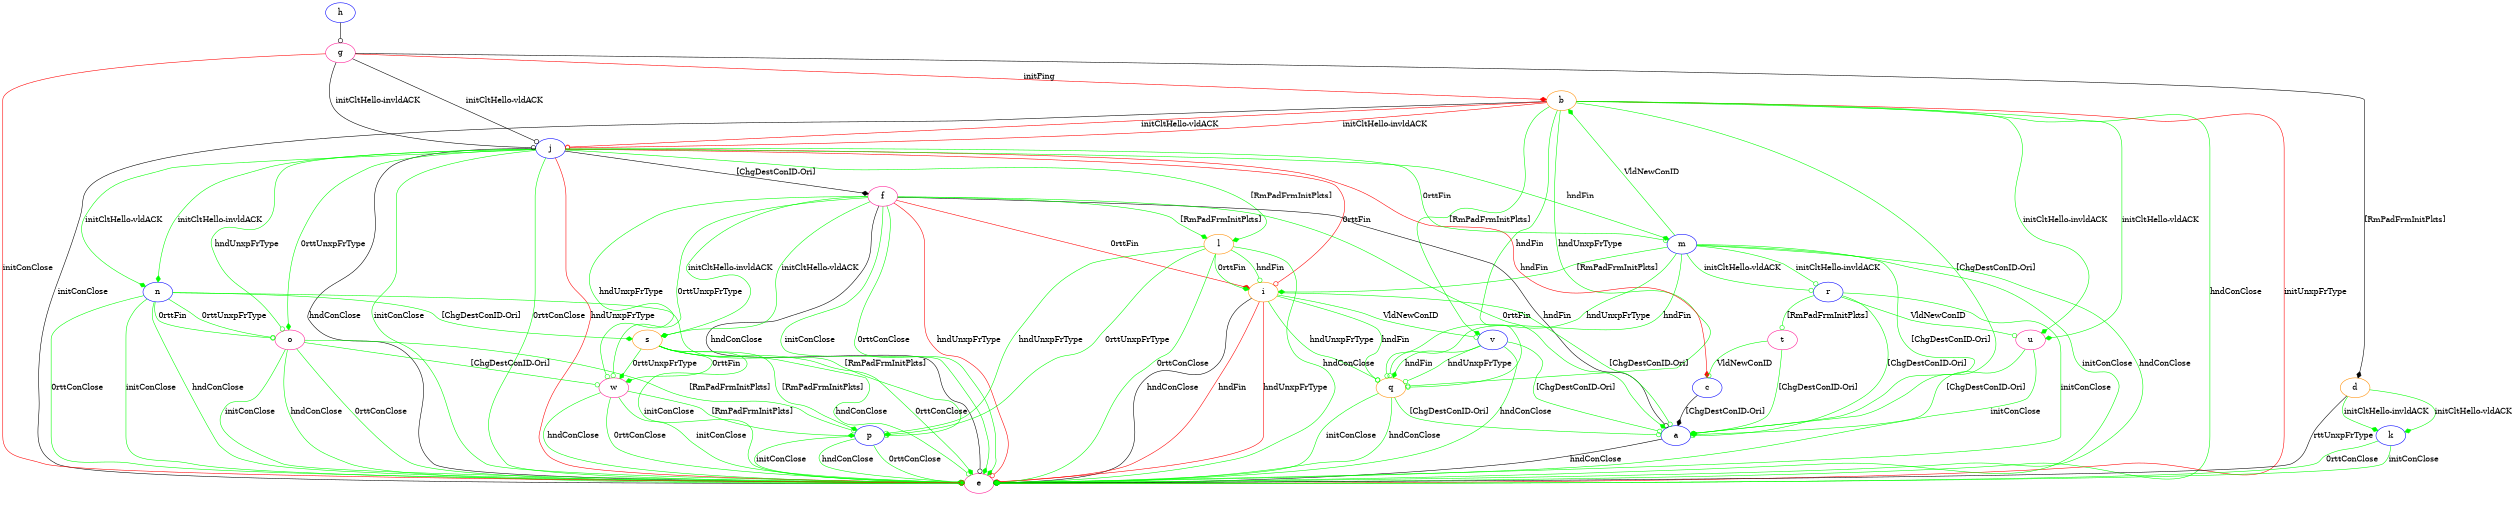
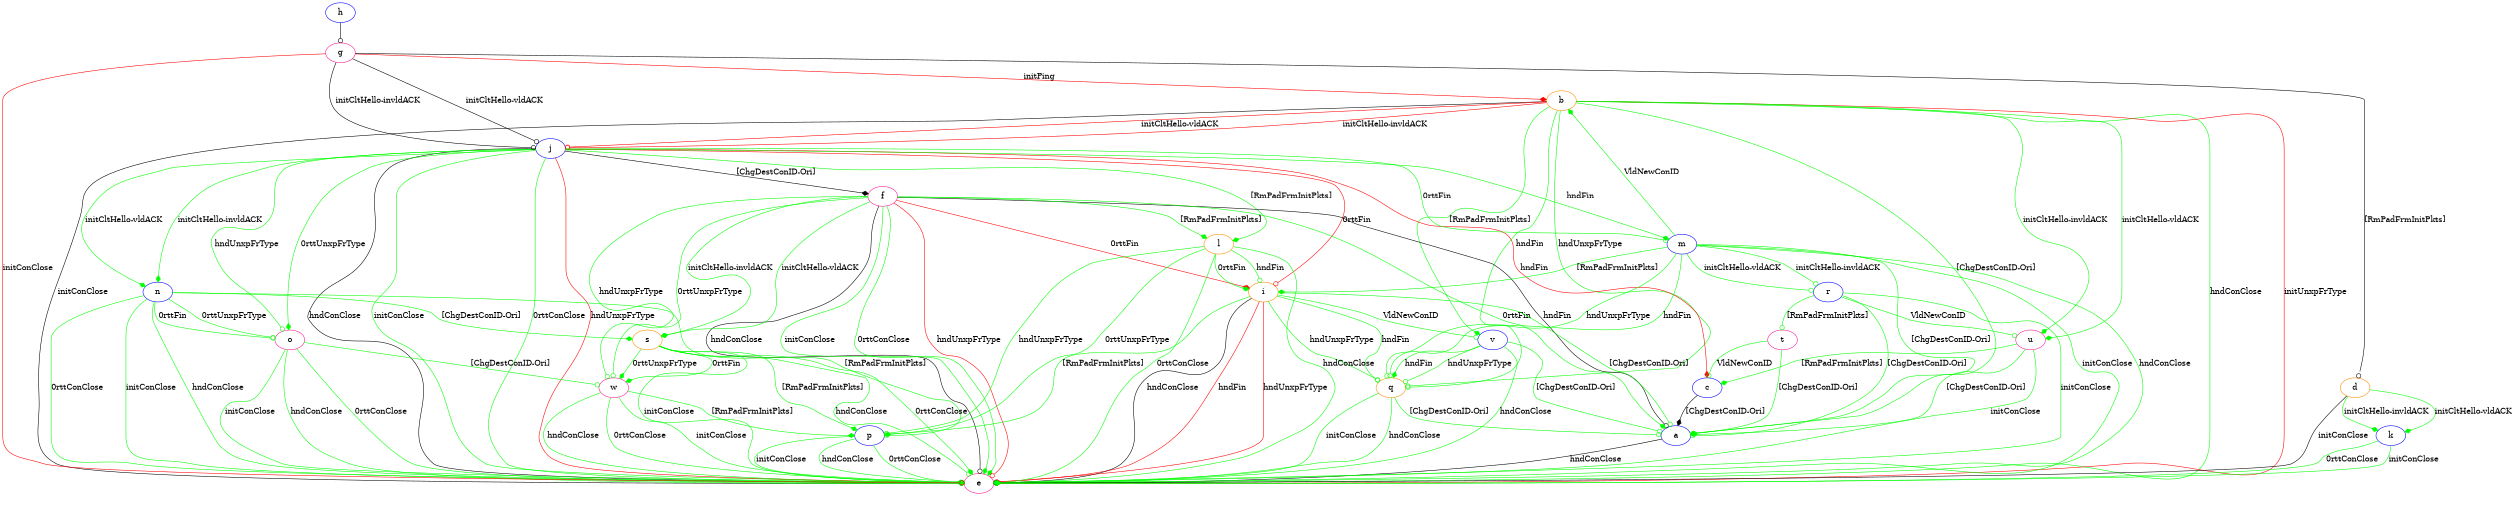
(1496, 69) -> (1496, 69)
none -> (1871, 353)
(583, 365) -> (1061, 361)
(2345, 436) -> (2345, 436)
